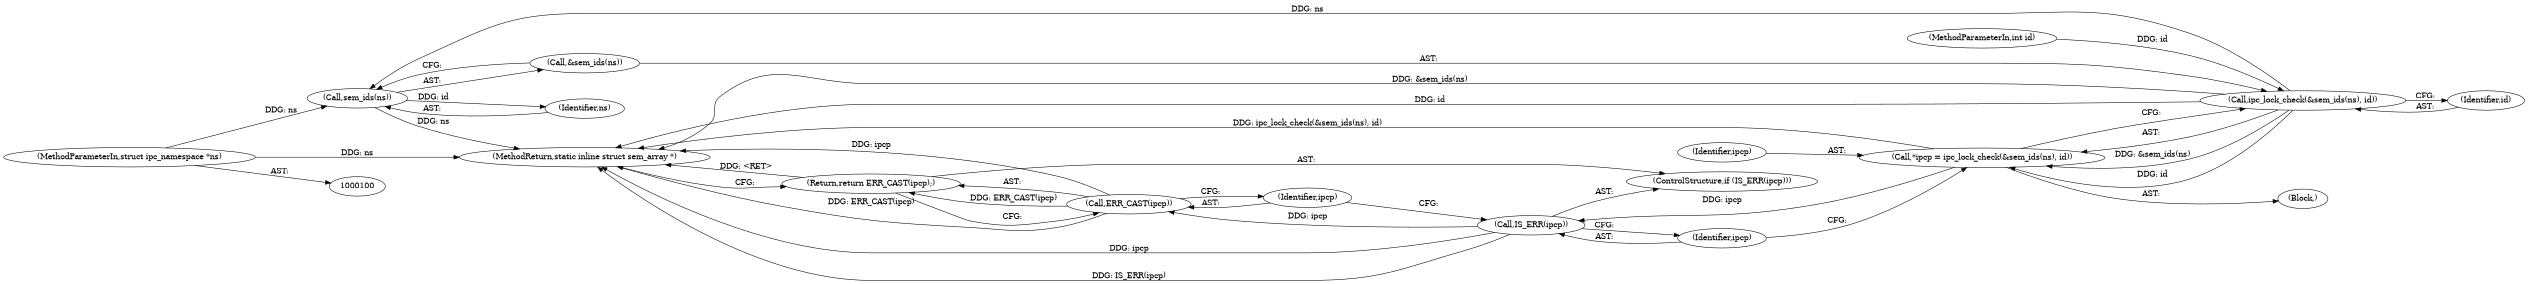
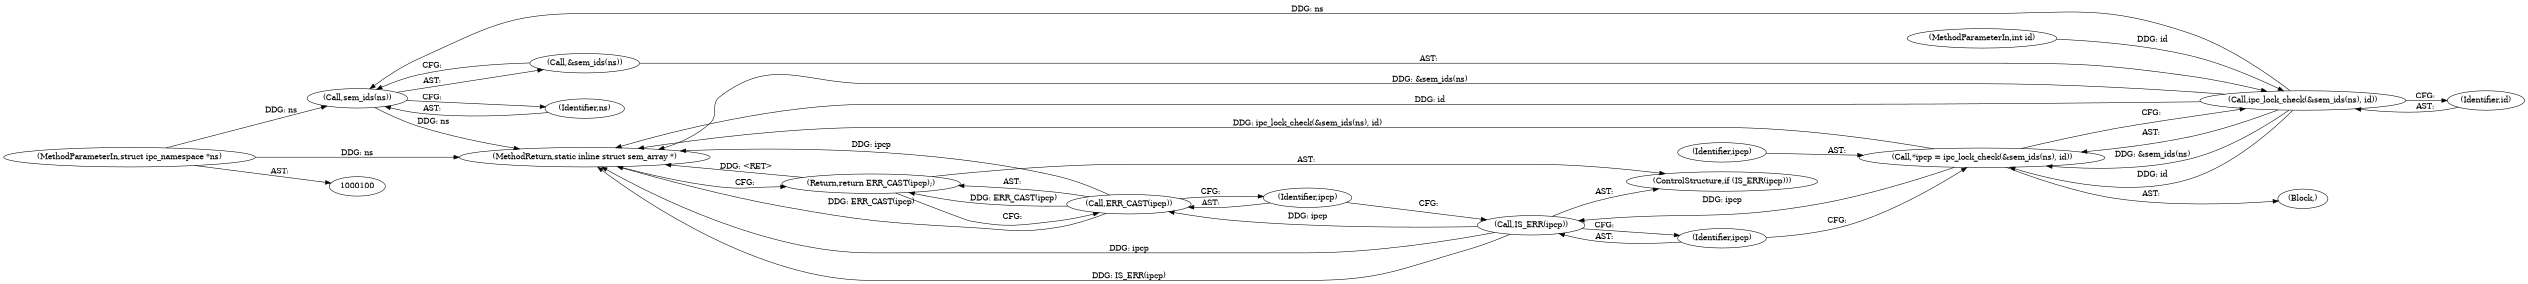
(433, 98) -> (433, 98)
